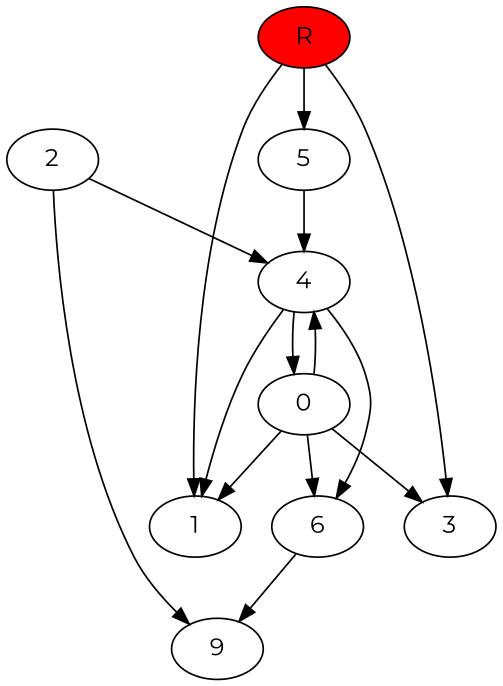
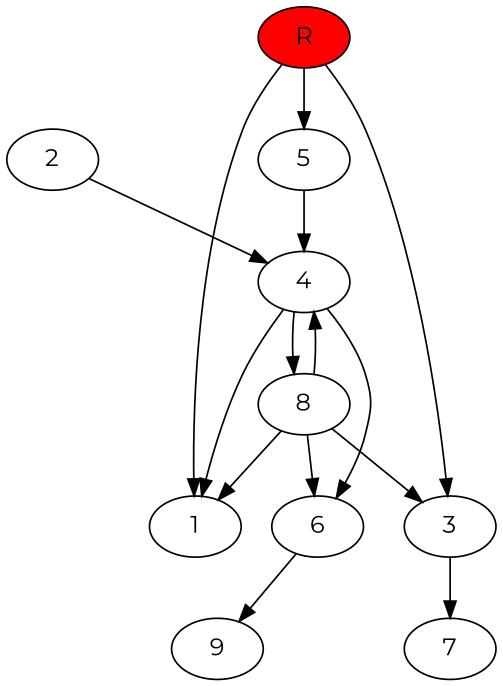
(304, 404) -> (304, 404)
(83, 412) -> none
none -> (450, 649)
